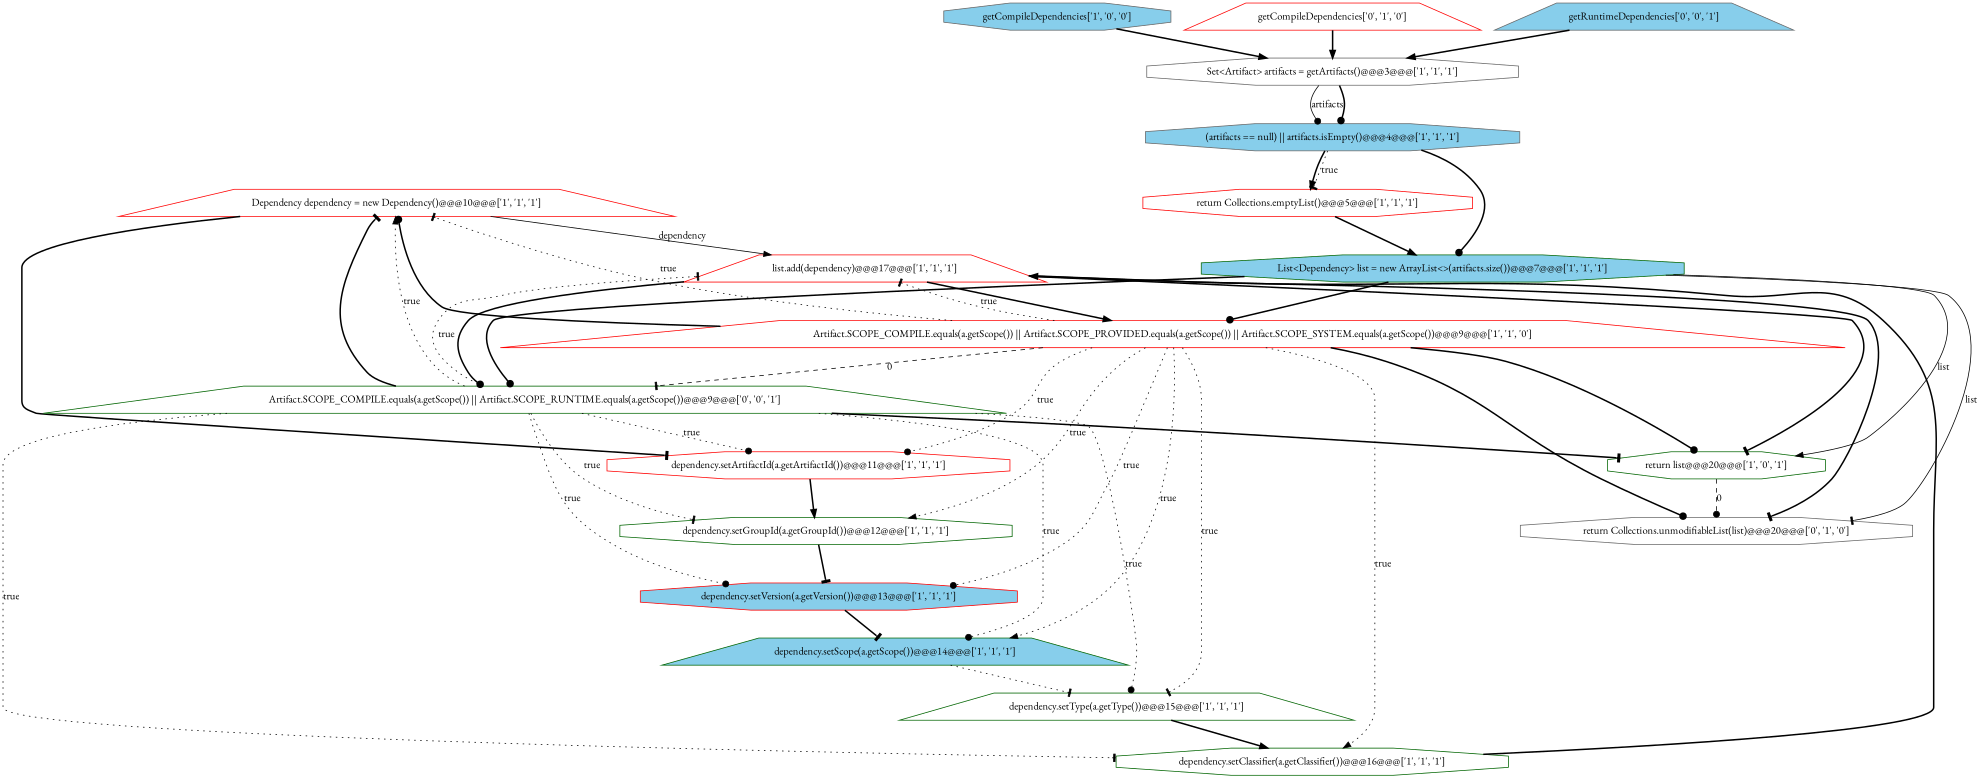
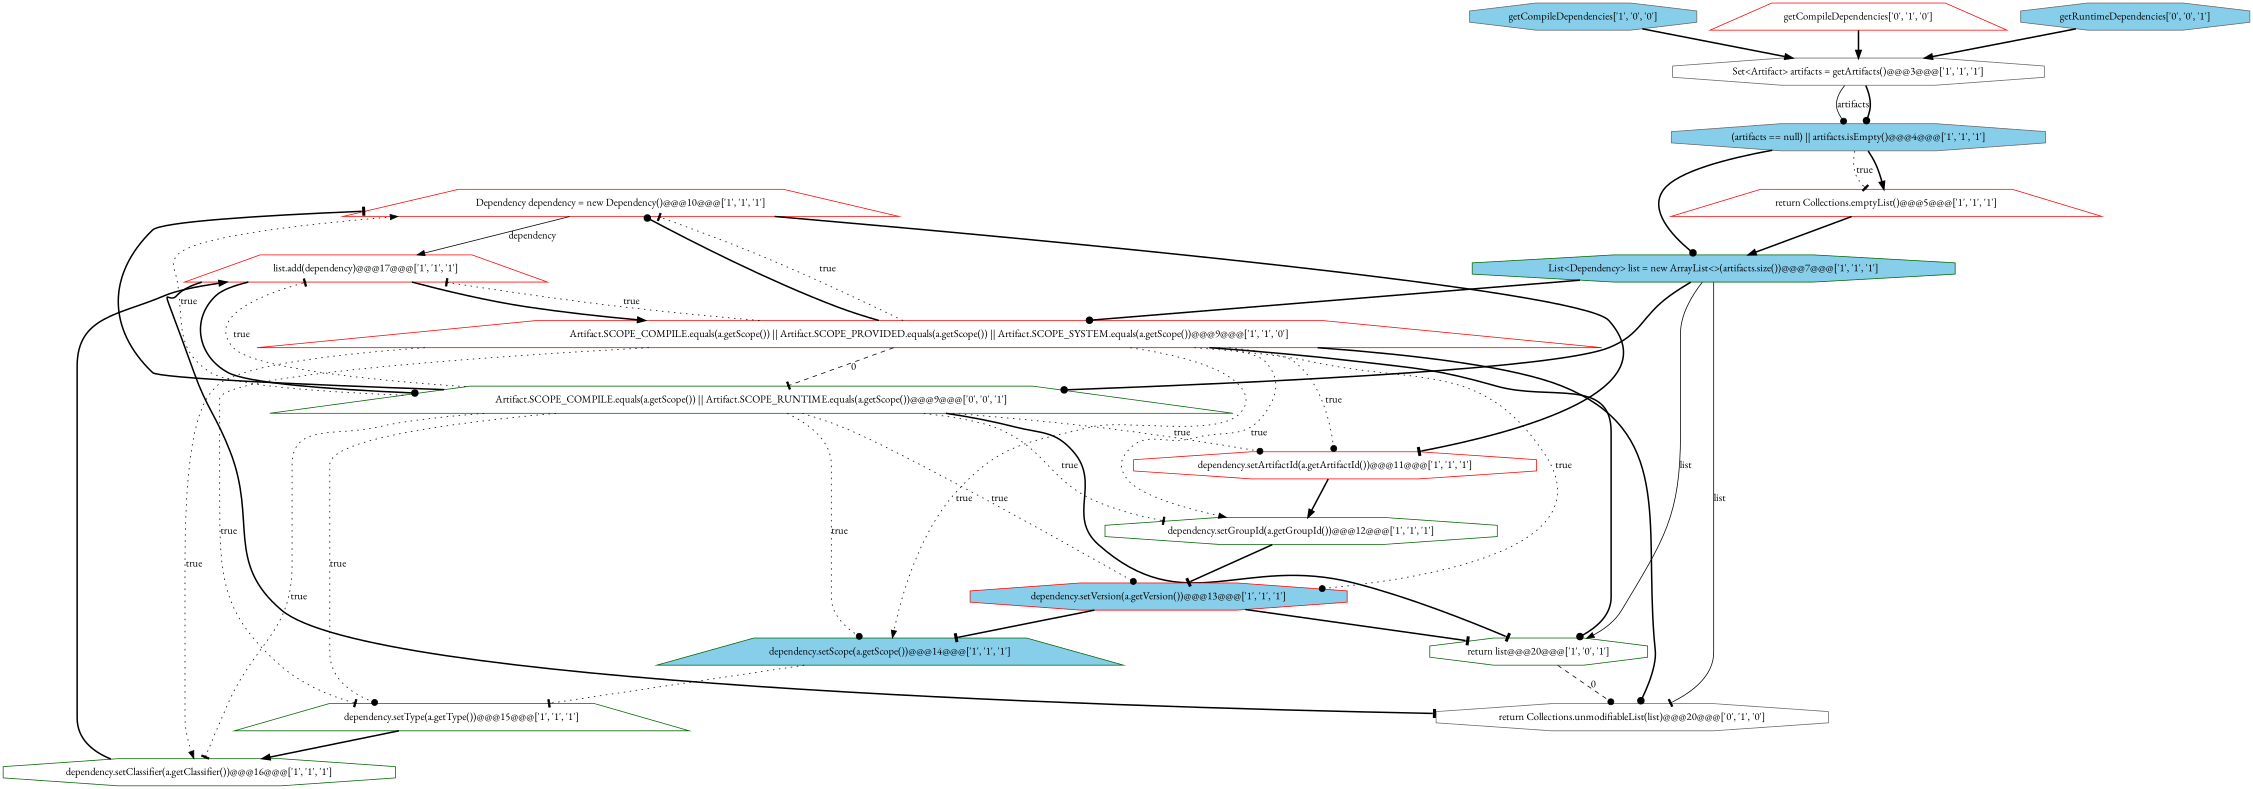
(1644, 17) -> (2135, 17)
(1308, 203) -> (1886, 203)
(1537, 300) -> (1355, 625)
